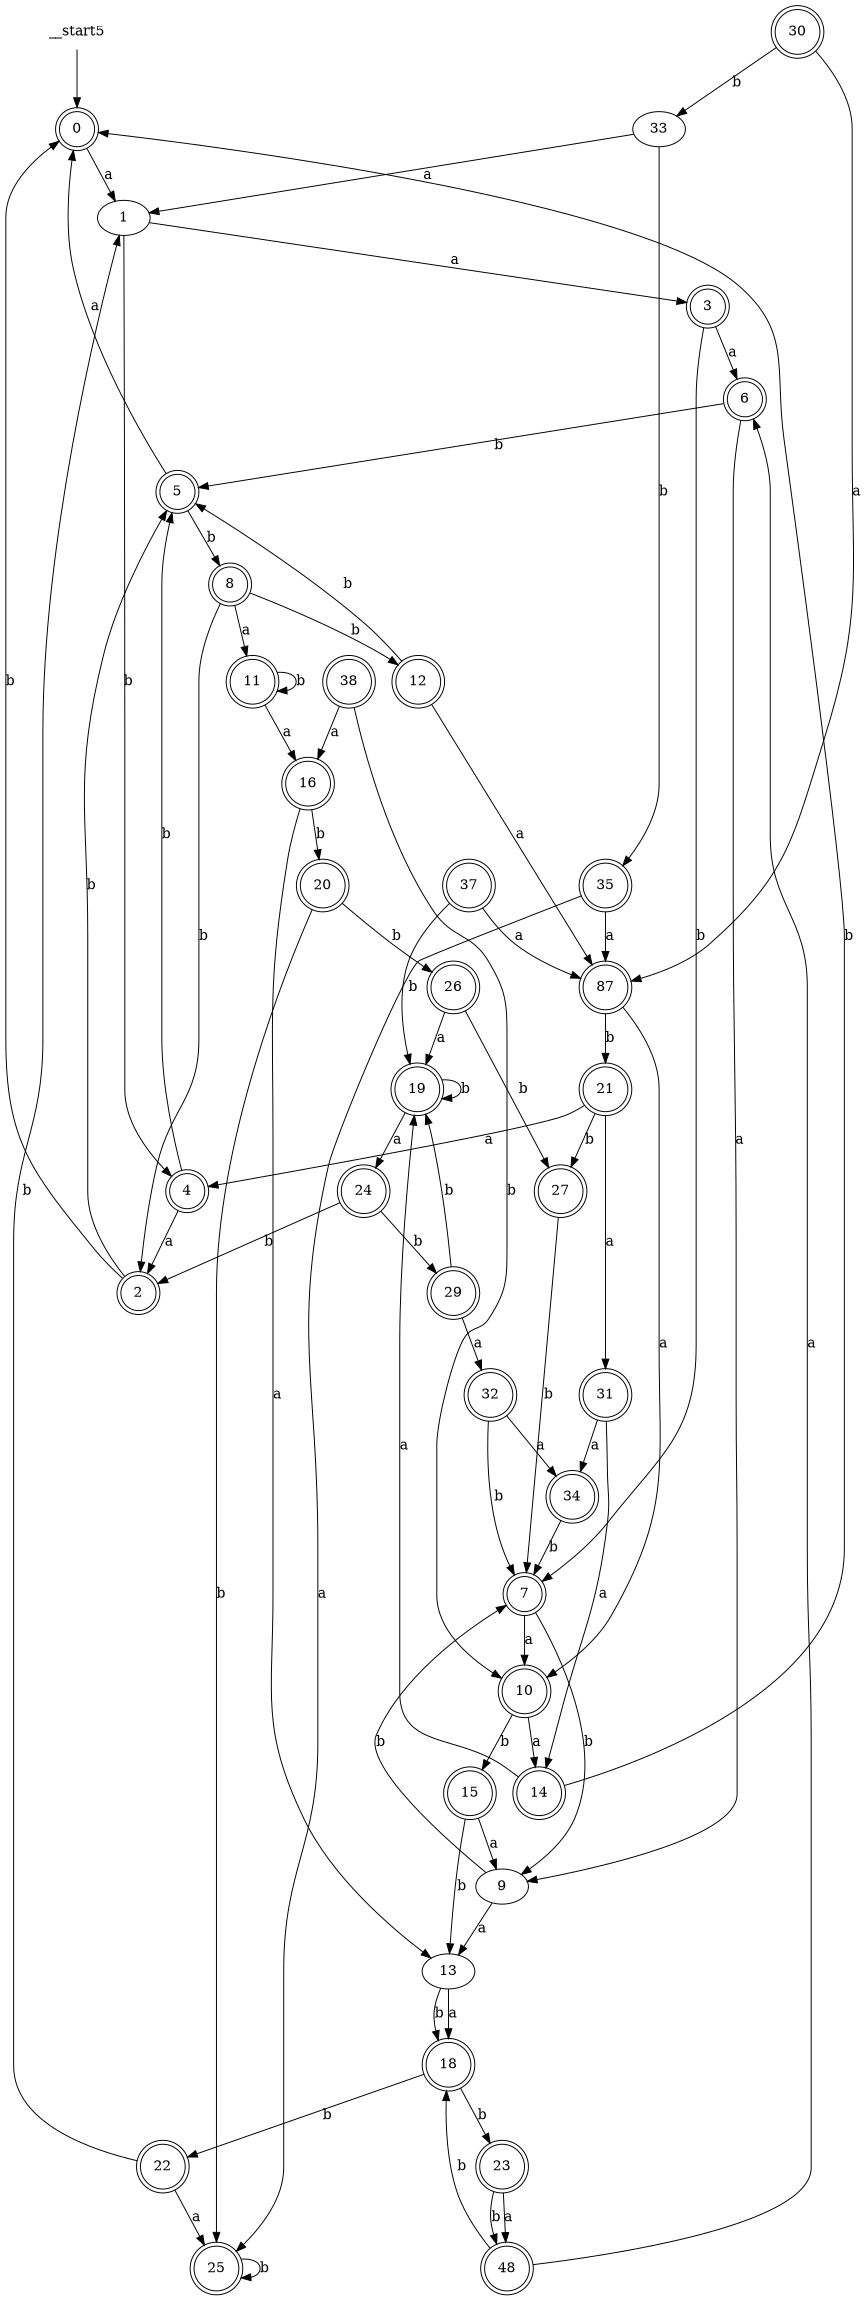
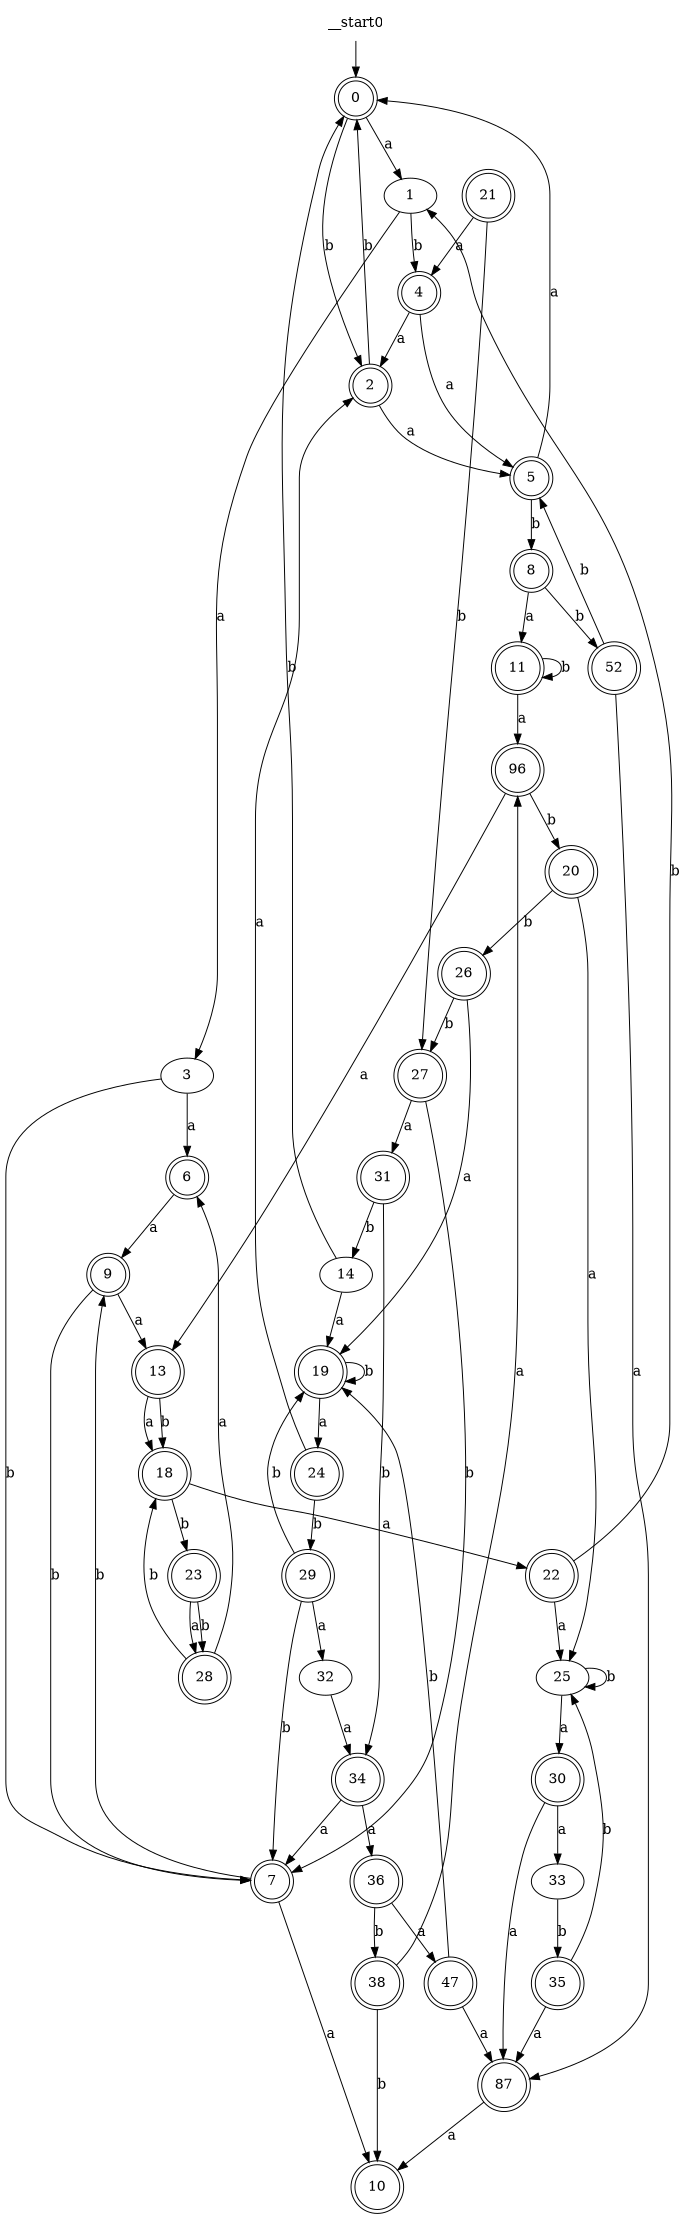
(77, 32) -> (356, 23)
(737, 83) -> (562, 1830)
(408, 171) -> none
(708, 307) -> (187, 1076)
(466, 445) -> none
(418, 682) -> (614, 668)
(308, 784) -> (518, 770)
(167, 835) -> (450, 386)
(92, 885) -> (411, 432)
(469, 885) -> (450, 1983)
(199, 936) -> (323, 238)
(605, 1033) -> none
(605, 1237) -> (403, 1122)
(269, 1242) -> (260, 923)
(490, 1395) -> (326, 1678)
(595, 1446) -> (386, 1474)
(491, 1495) -> (282, 1725)
(554, 1548) -> (324, 1830)
(221, 1594) -> (592, 1275)
(322, 1594) -> (607, 1830)
(603, 1594) -> (371, 1228)
none -> (561, 1720)
(531, 1737) -> none
(470, 1793) -> none
(539, 1793) -> (346, 1275)
none -> (376, 1881)
(502, 1887) -> (108, 1275)
(449, 1971) -> (158, 1372)
(328, 2116) -> (387, 1525)
(216, 2268) -> (563, 1678)
(507, 2268) -> (205, 1678)
